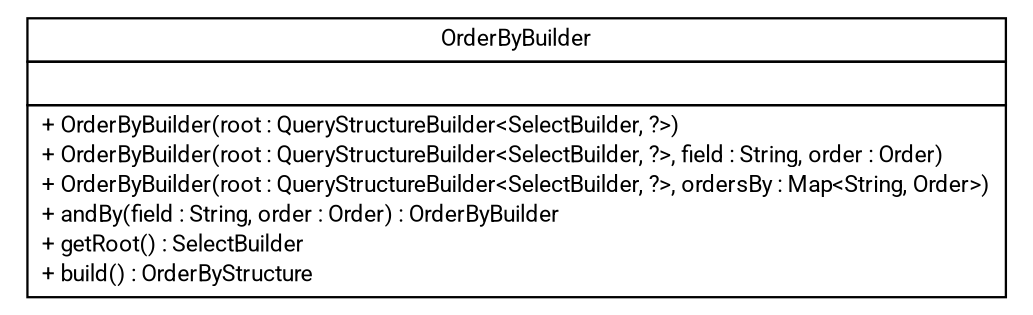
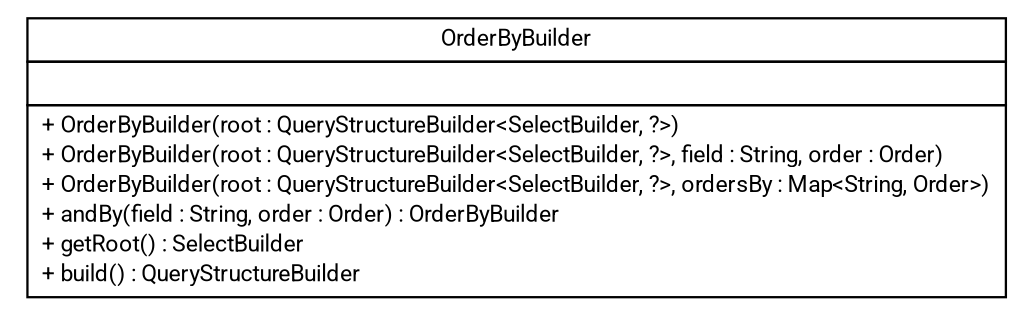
(178, 274) -> (202, 274)
